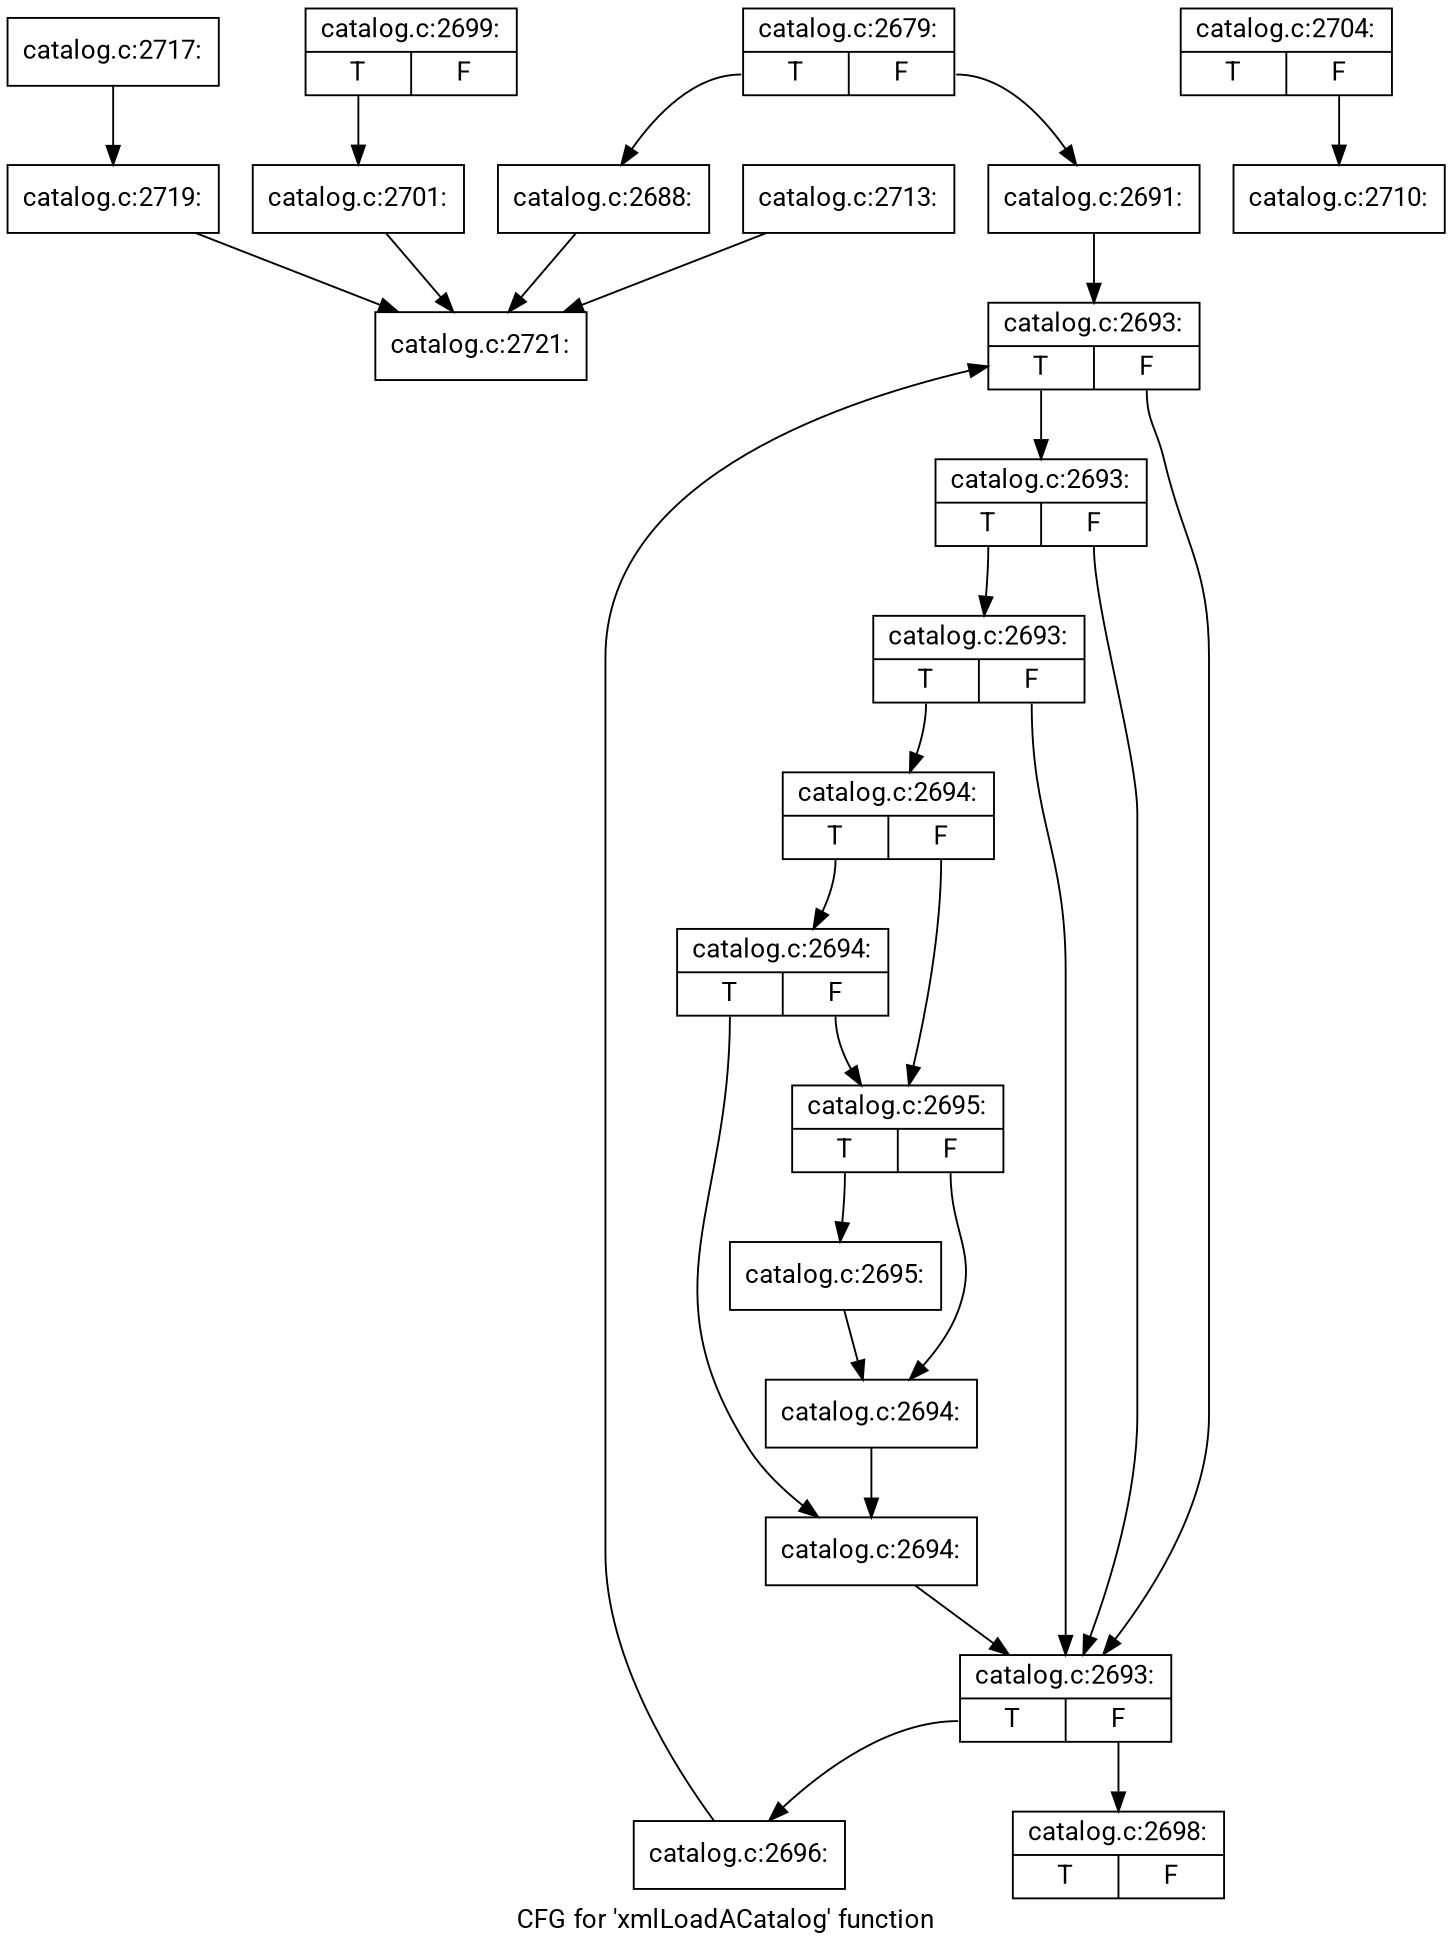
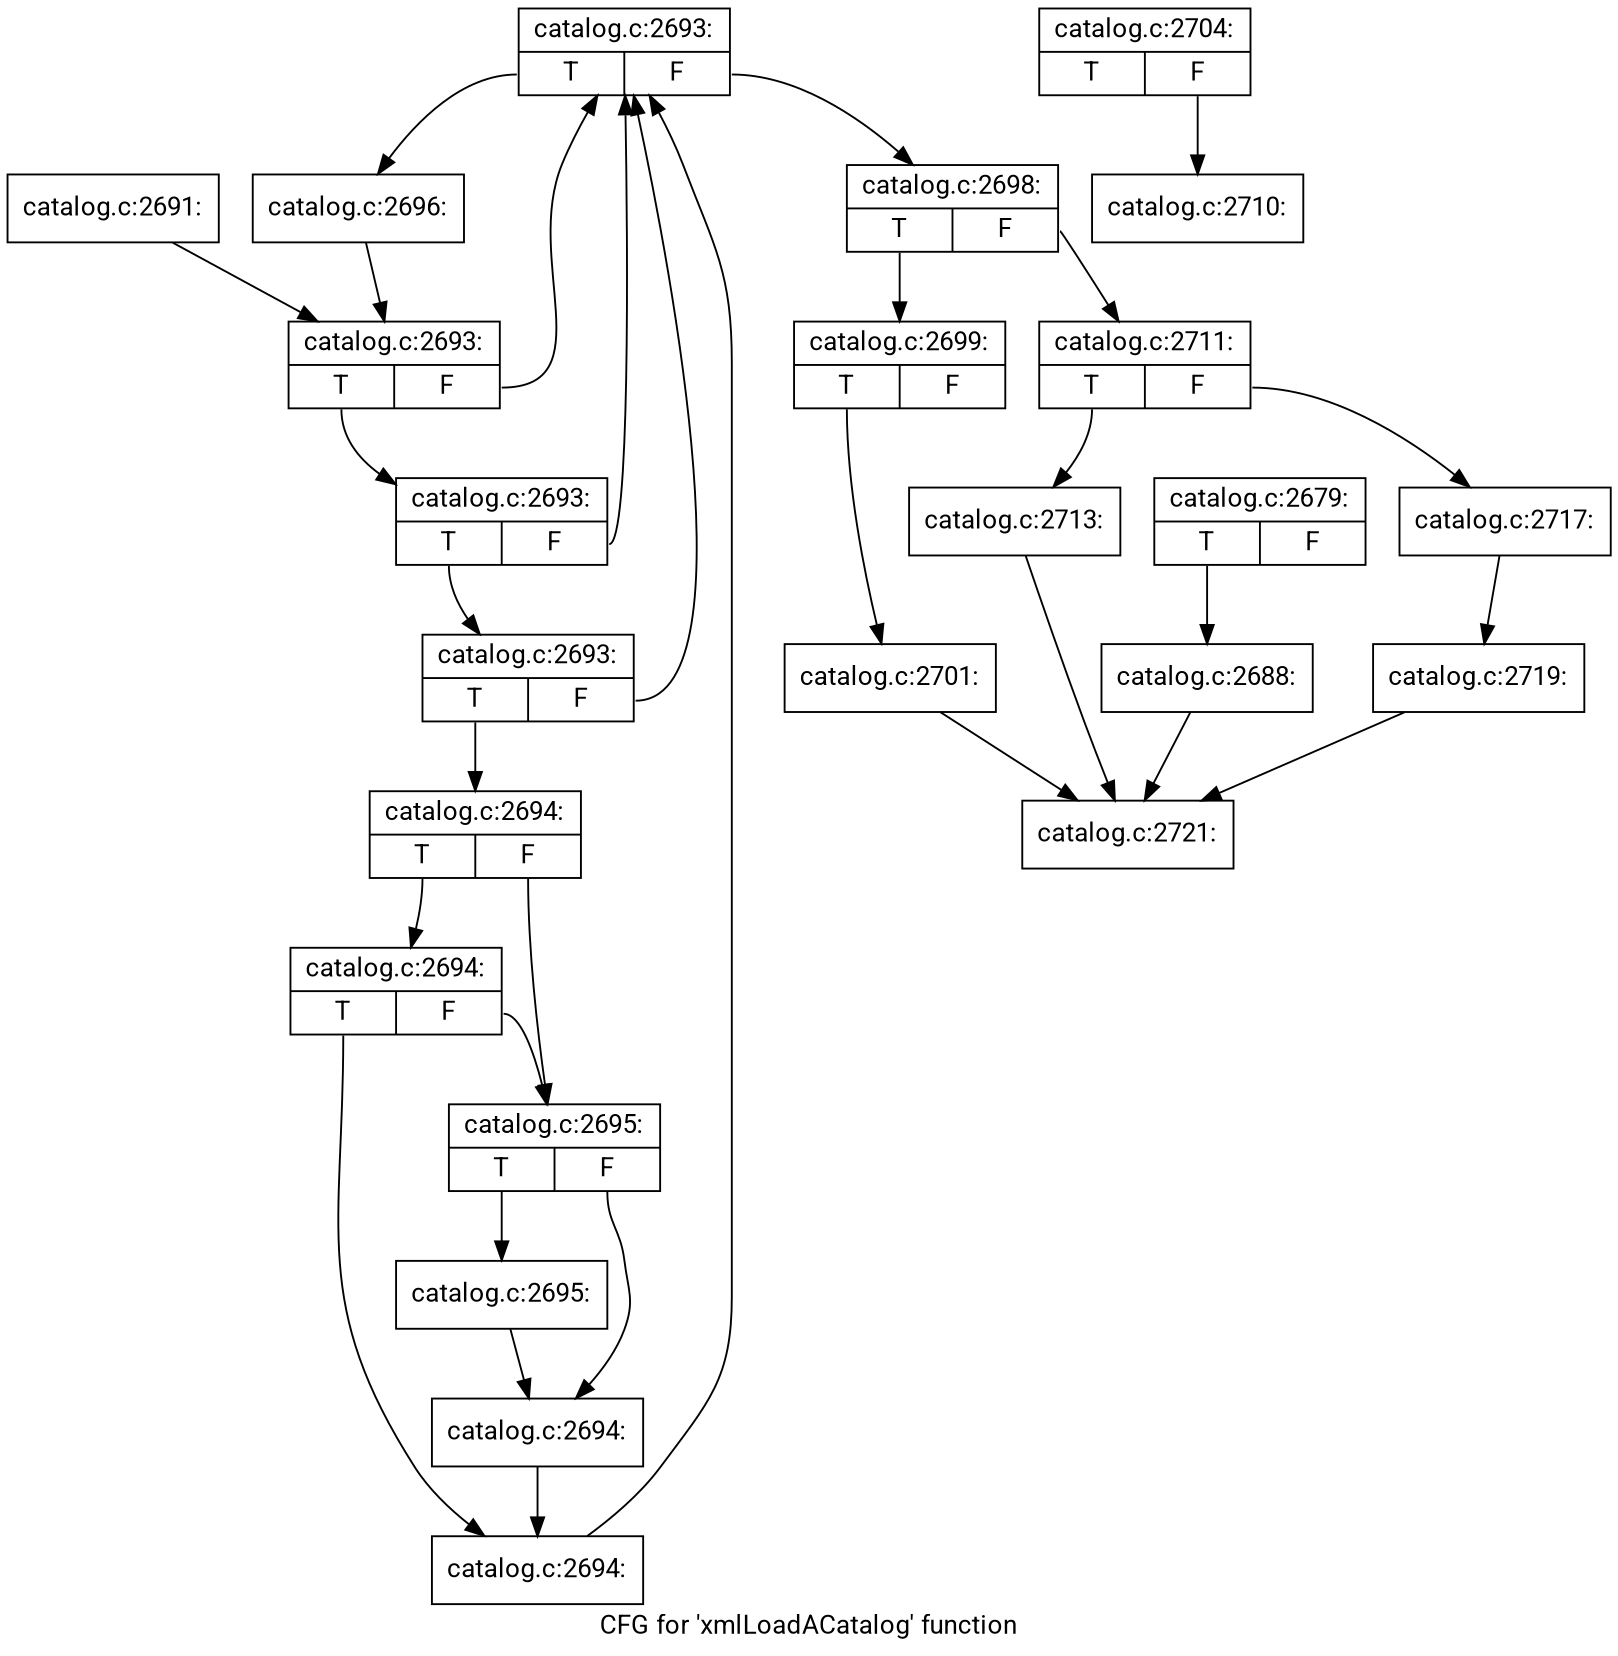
(1019, 99) -> none
none -> (900, 277)
none -> (1145, 365)
